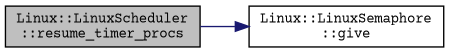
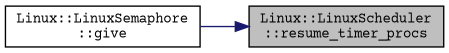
(218, 27) -> (218, 27)
